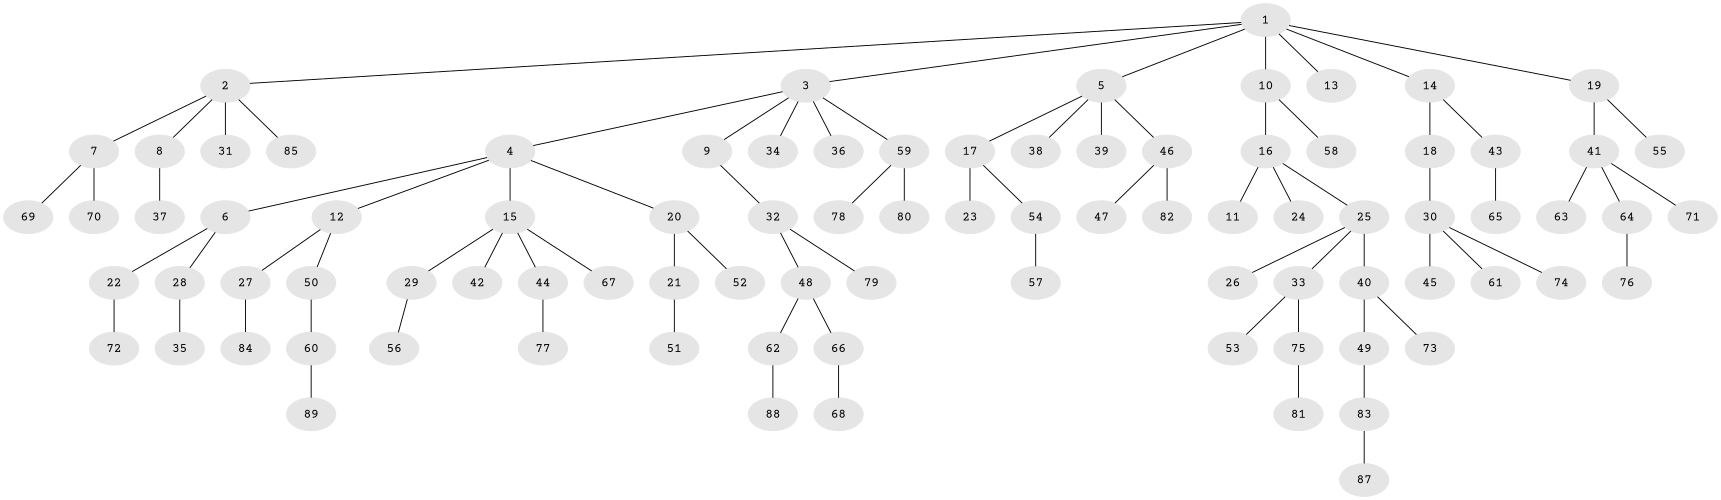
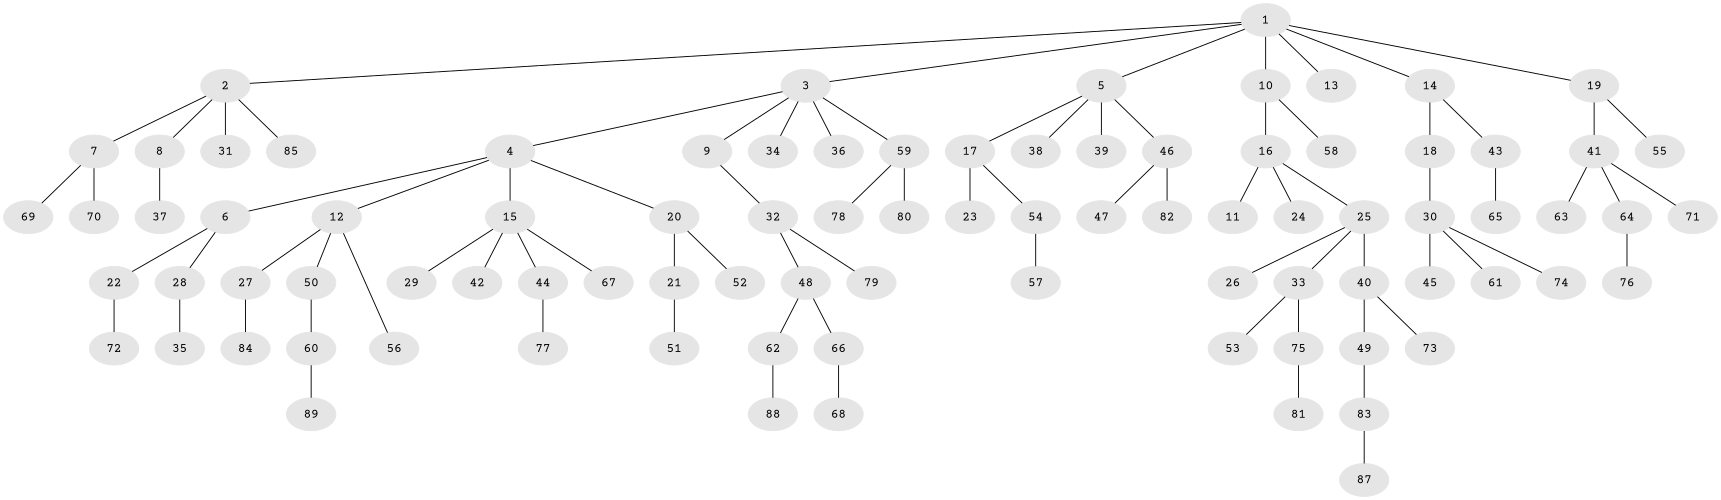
(403, 316) -> (365, 283)
